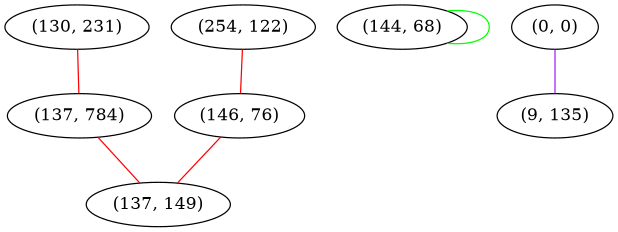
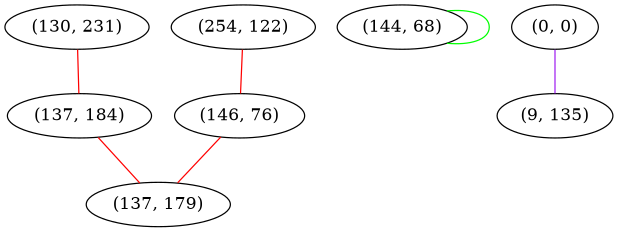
(79, 116) -> (79, 116)
(158, 205) -> (158, 205)
